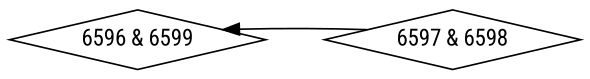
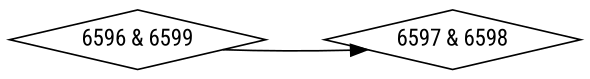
(303, 29) -> (287, 51)
